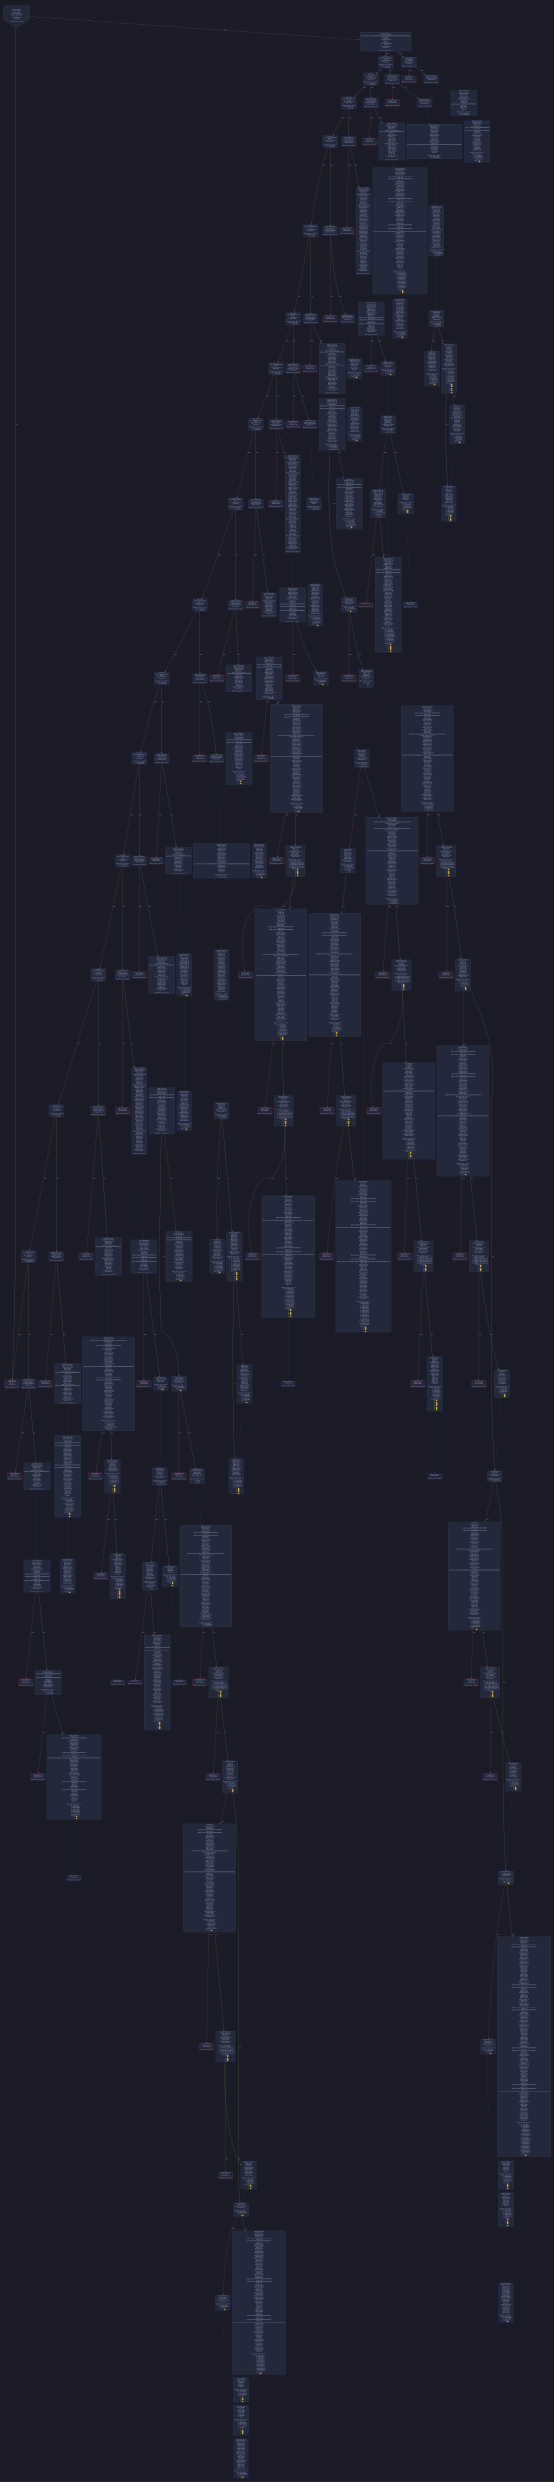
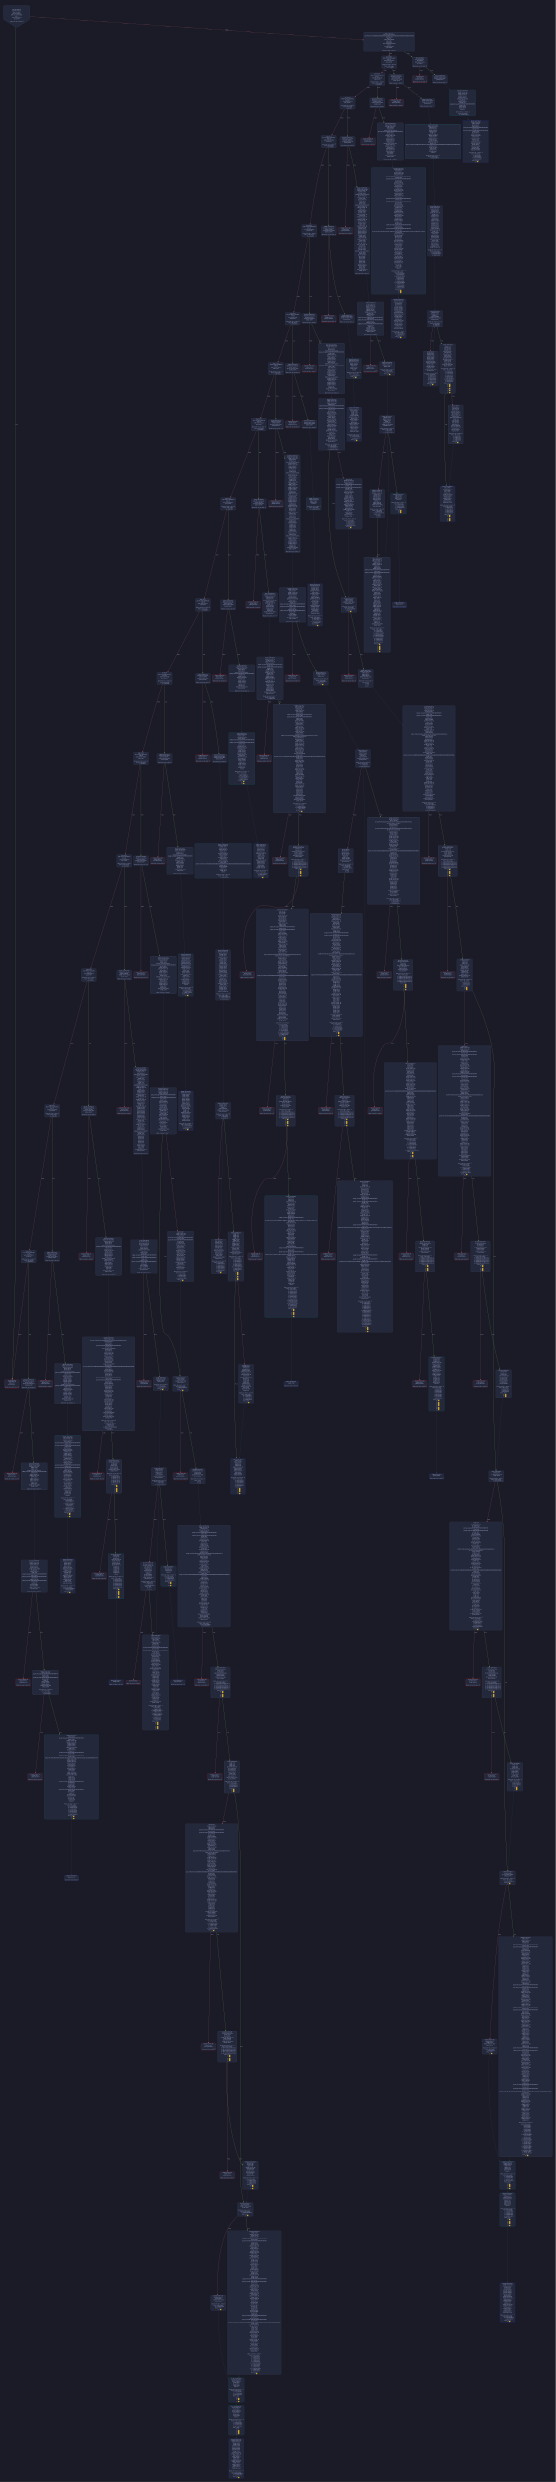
(366, 605) -> none
